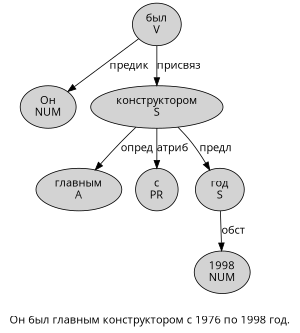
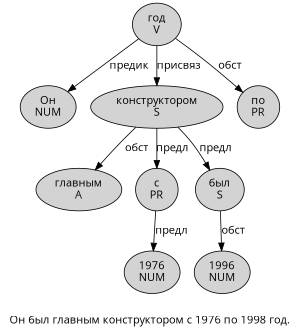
(157, 24) -> (157, 24)
none -> (258, 107)
(137, 148) -> (137, 148)
(173, 148) -> (173, 148)
(220, 190) -> (220, 190)
none -> (152, 272)
(222, 272) -> (222, 272)
